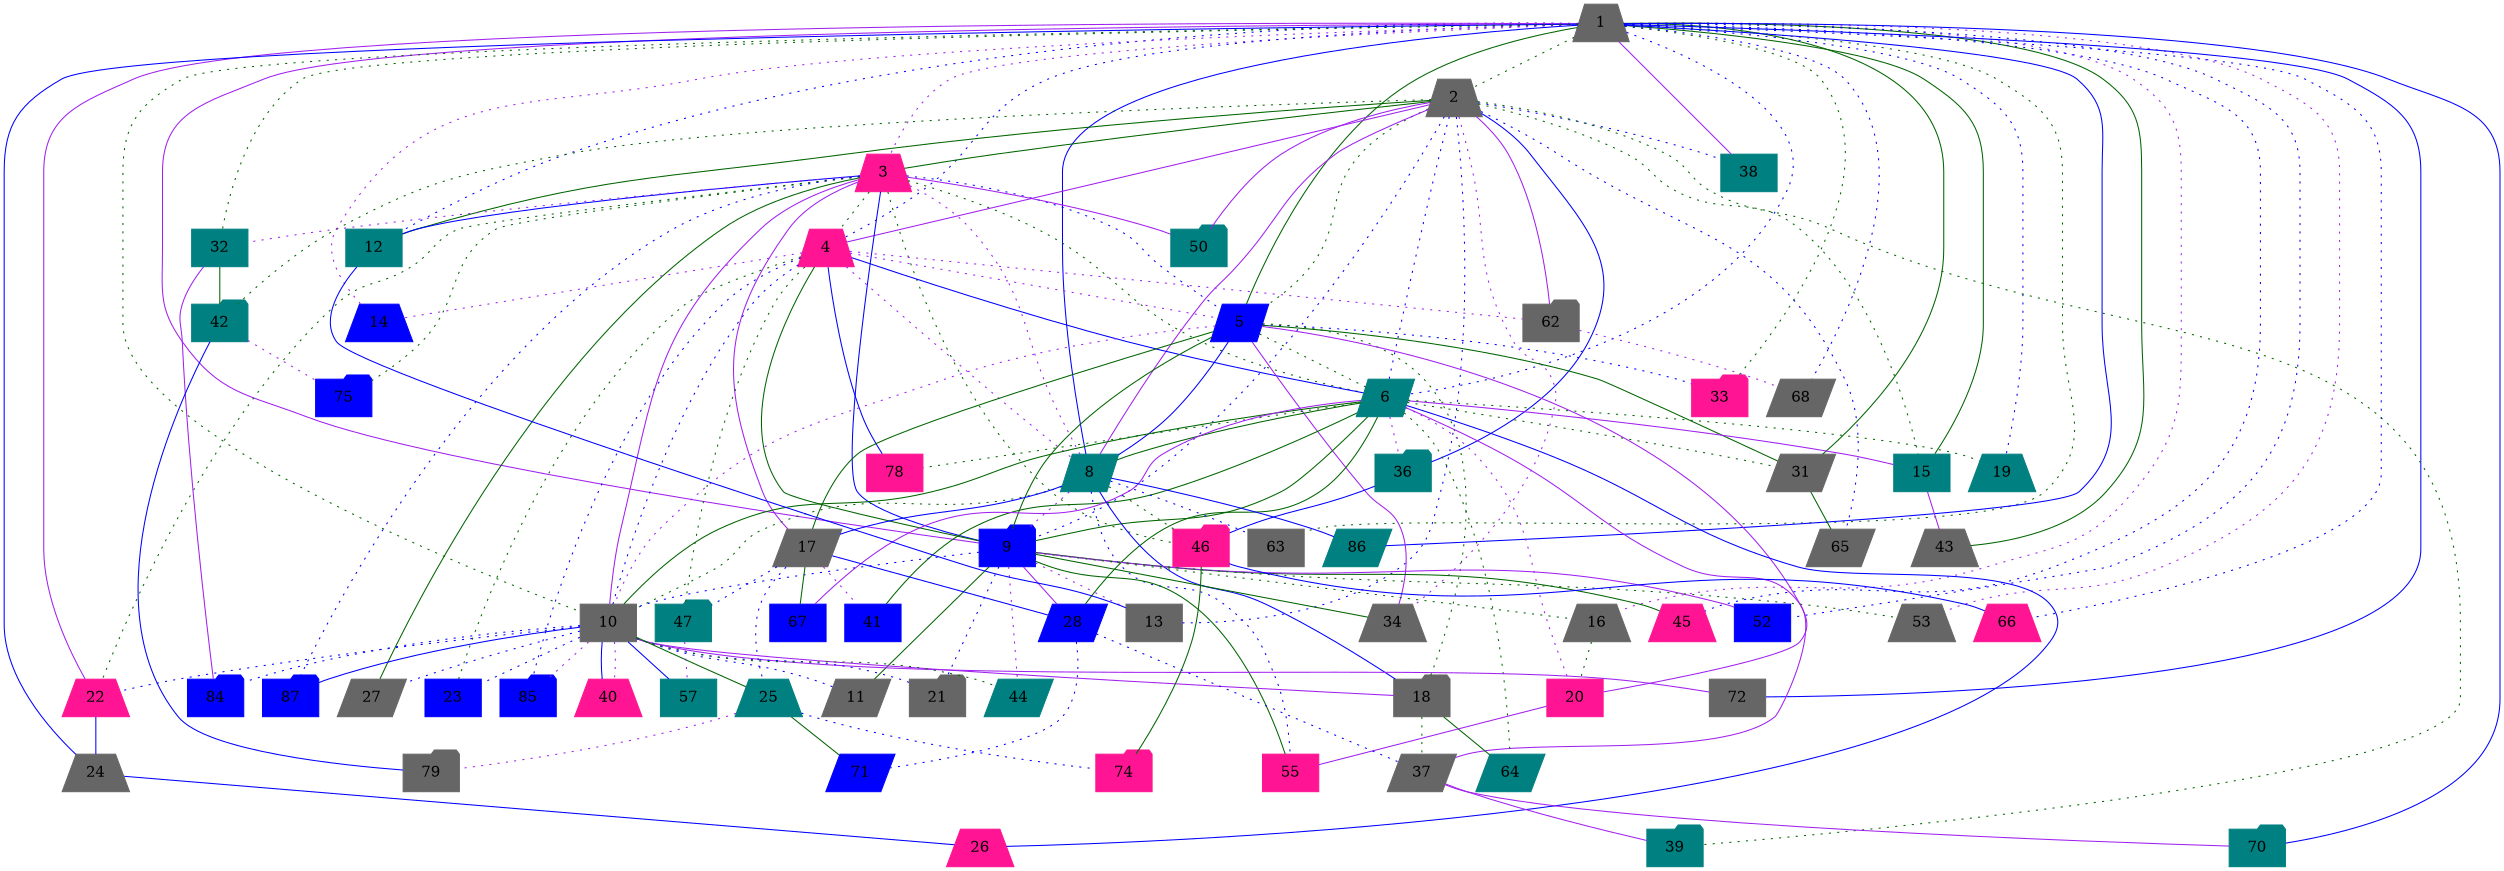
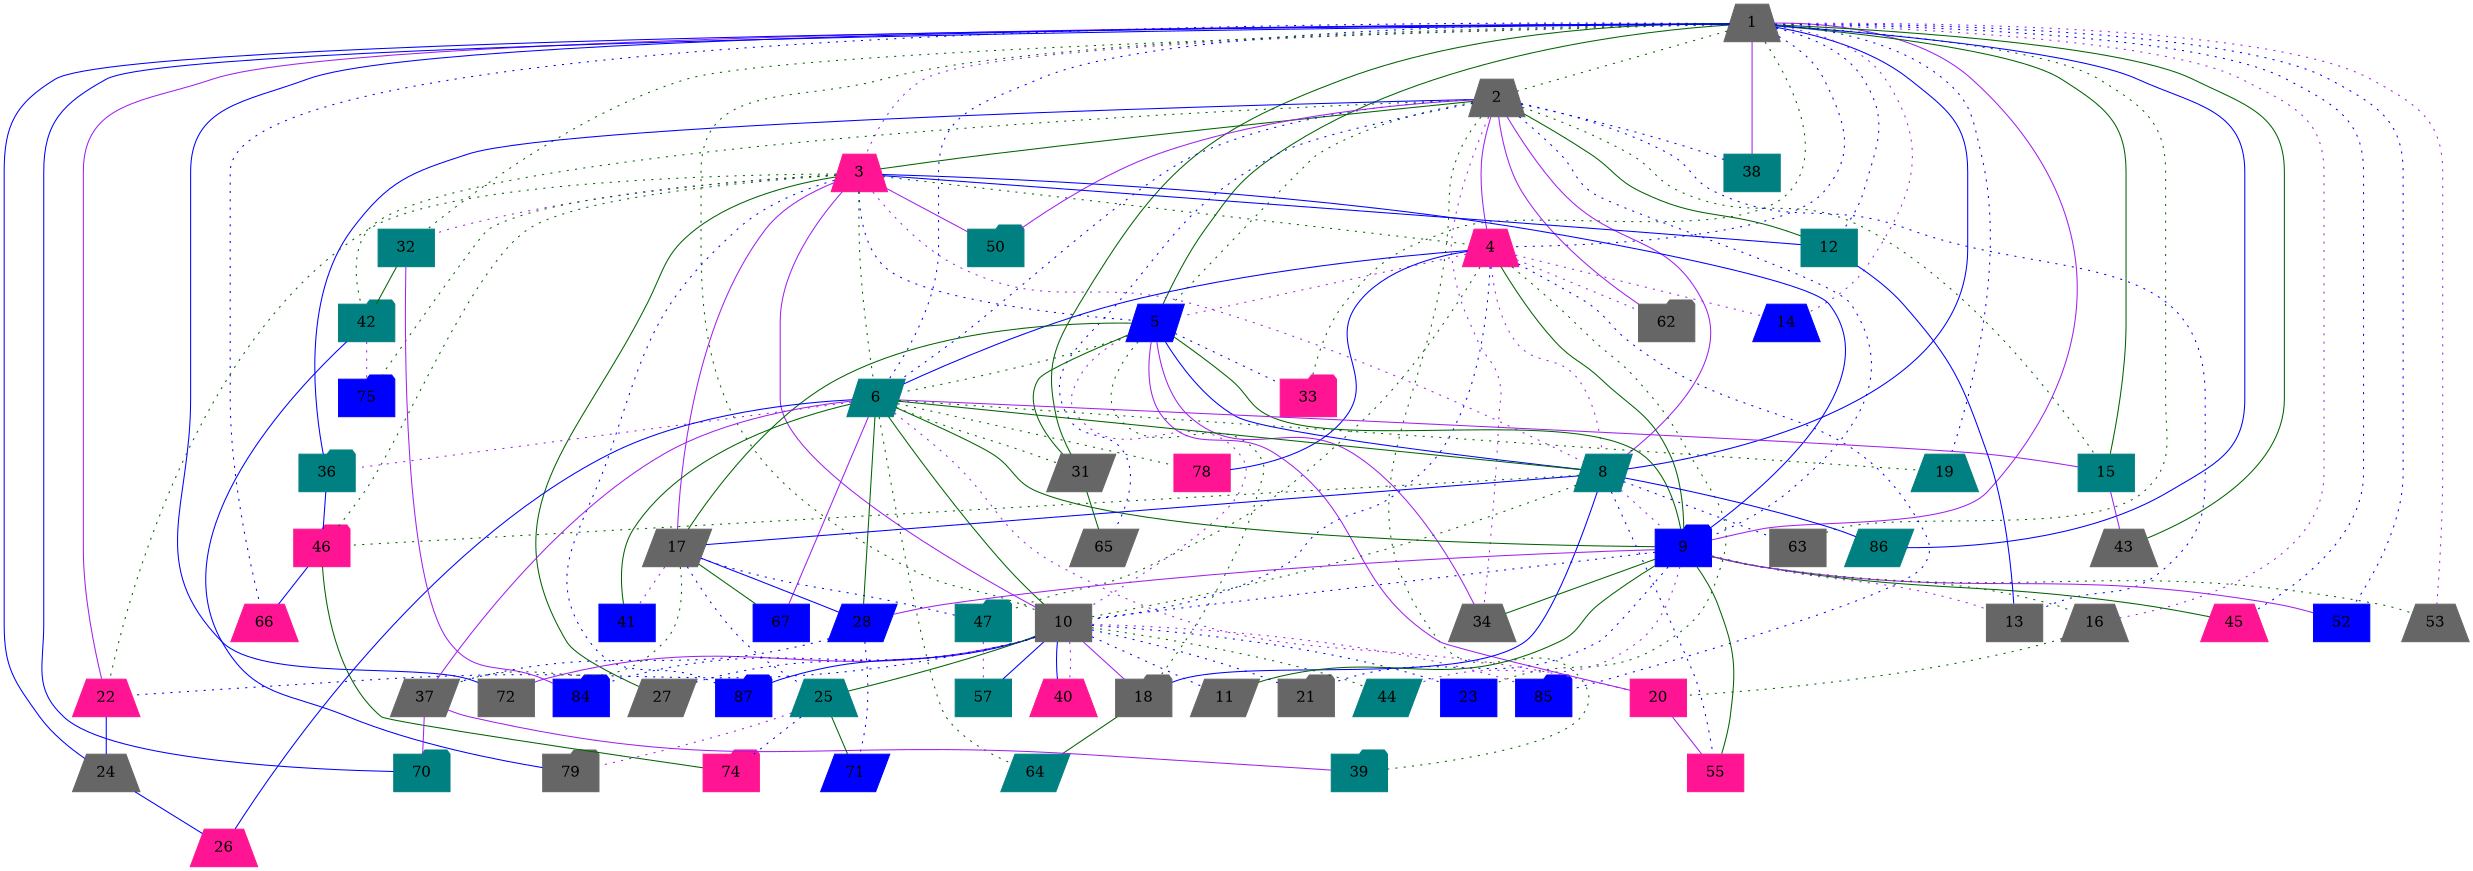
(1801, 398) -> none
(1422, 731) -> (651, 653)
